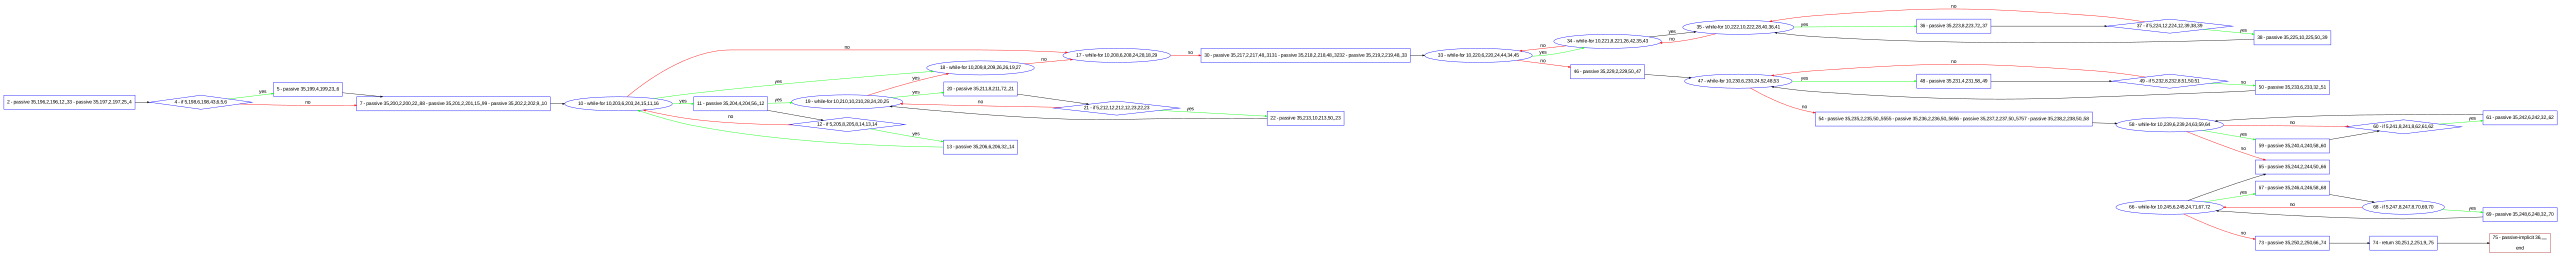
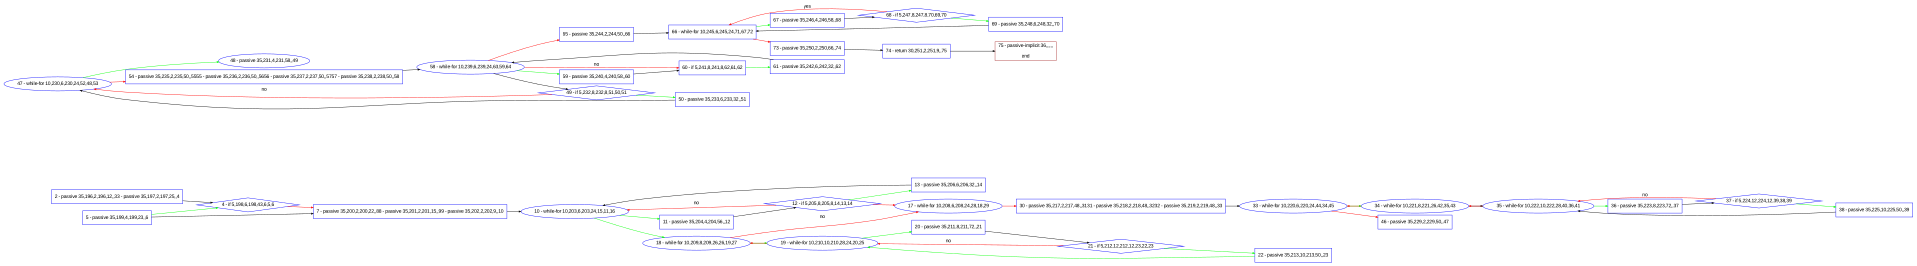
(840, 50) -> (883, 205)
(1667, 76) -> none
(916, 78) -> (1913, 197)
(1954, 81) -> (264, 61)
(2050, 81) -> (530, 82)
(2243, 83) -> (1063, 57)
(250, 96) -> (184, 211)
(683, 101) -> (1913, 197)
(779, 103) -> (758, 243)
(1079, 119) -> (1062, 258)
(2403, 127) -> (712, 68)
(790, 139) -> (758, 190)
(2226, 187) -> (650, 33)
(2292, 205) -> (807, 6)
(2170, 207) -> (712, 32)
(2403, 207) -> (916, 15)
